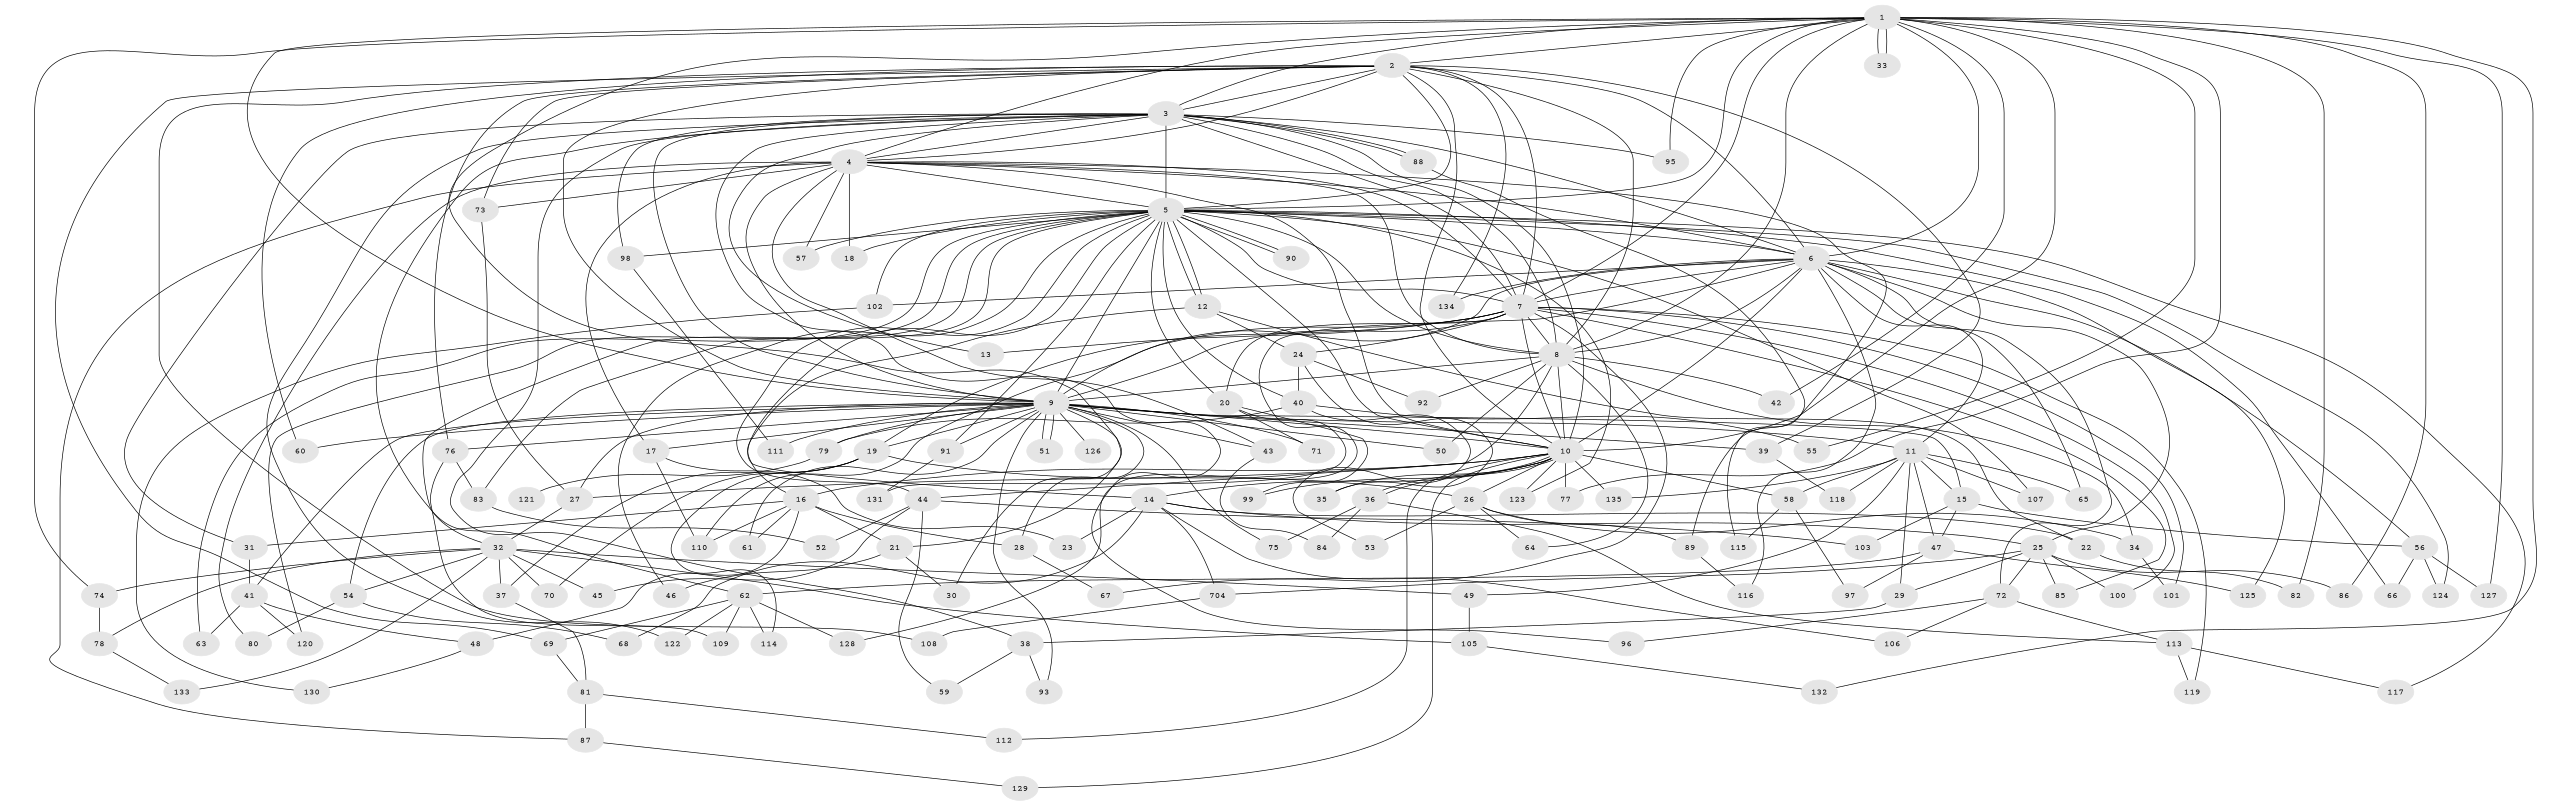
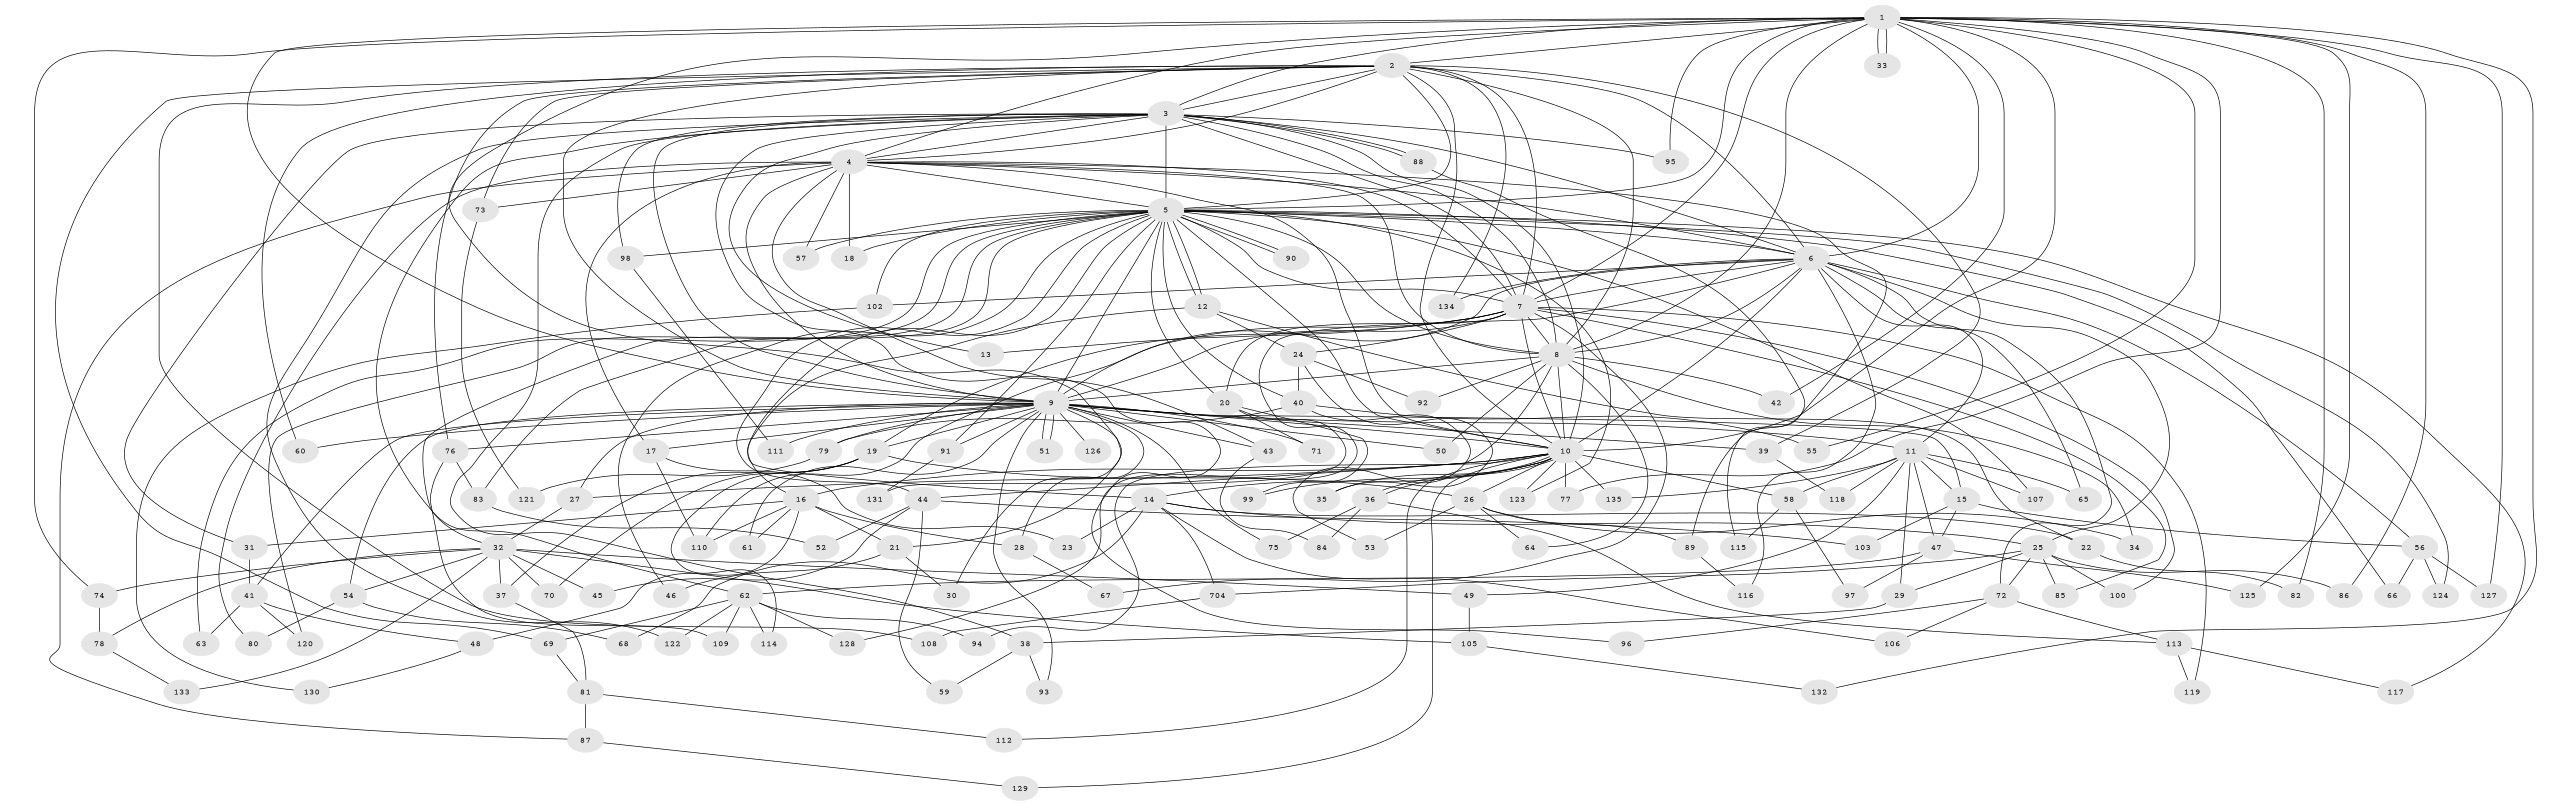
(2092, 321) -> (2350, 115)
(489, 368) -> (462, 354)
(2171, 596) -> none
none -> (977, 644)
